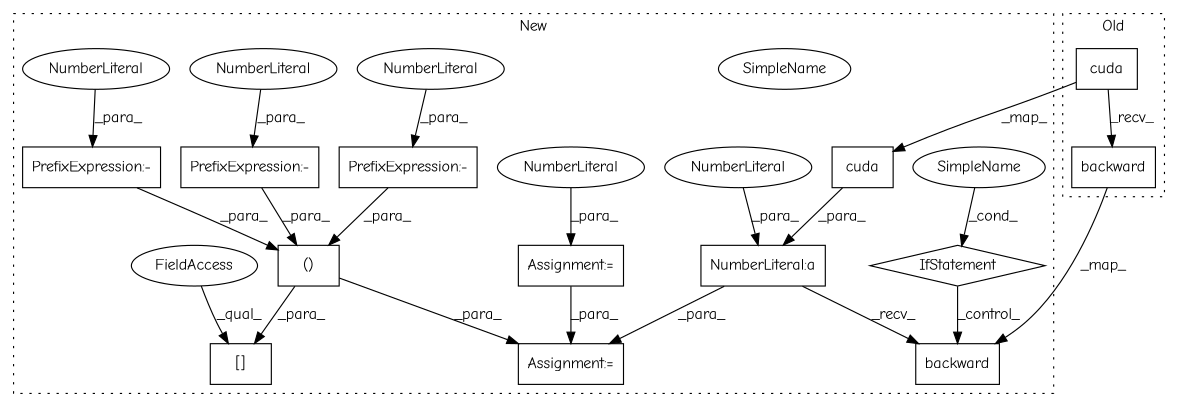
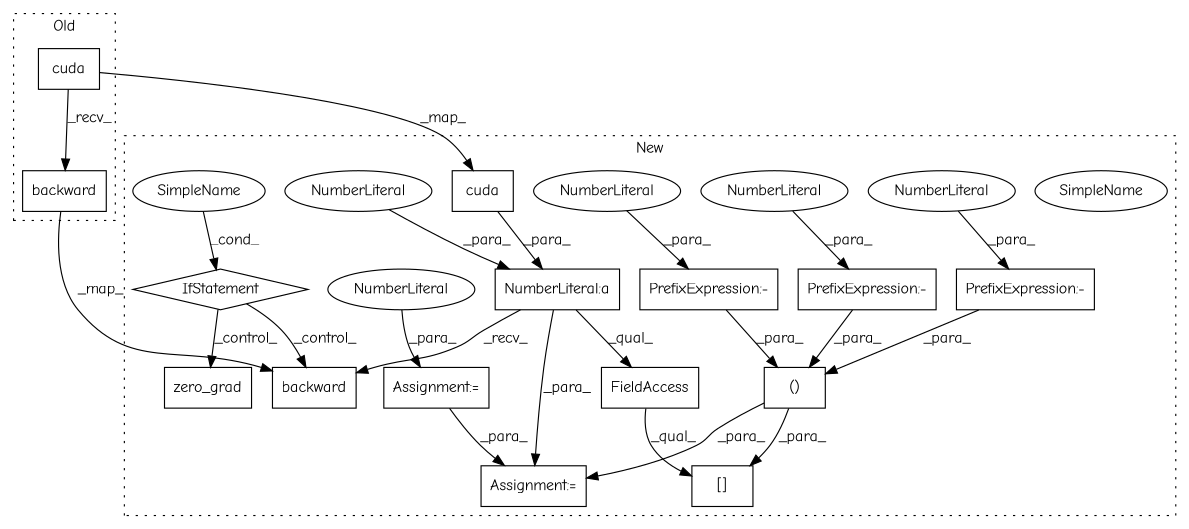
(194, 266) -> (650, 388)
none -> (600, 334)
none -> (208, 388)
